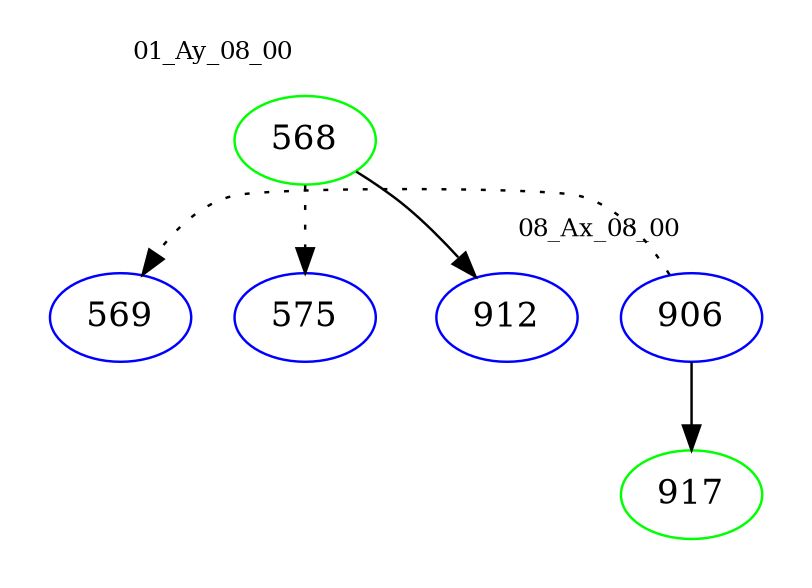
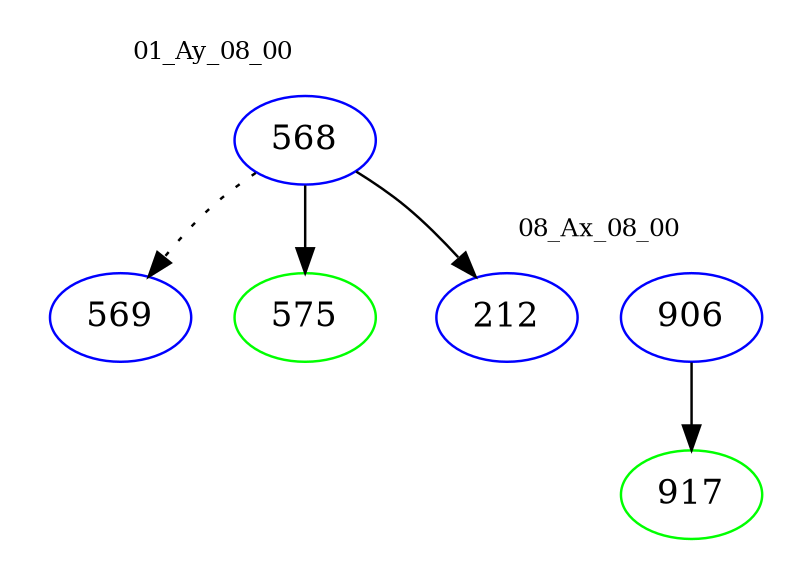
(305, 140) -> (305, 140)
(419, 189) -> (207, 211)
(305, 217) -> (305, 217)
(305, 317) -> (305, 317)
(507, 317) -> (507, 317)
